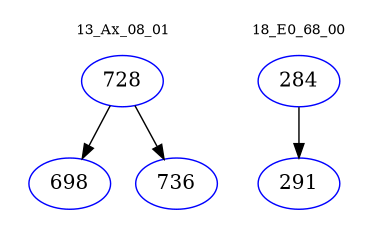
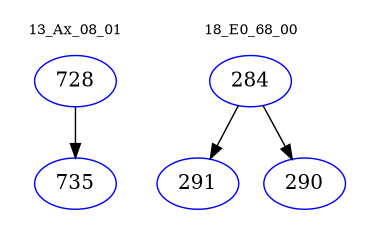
(70, 184) -> none
(177, 184) -> (75, 184)
none -> (305, 184)
